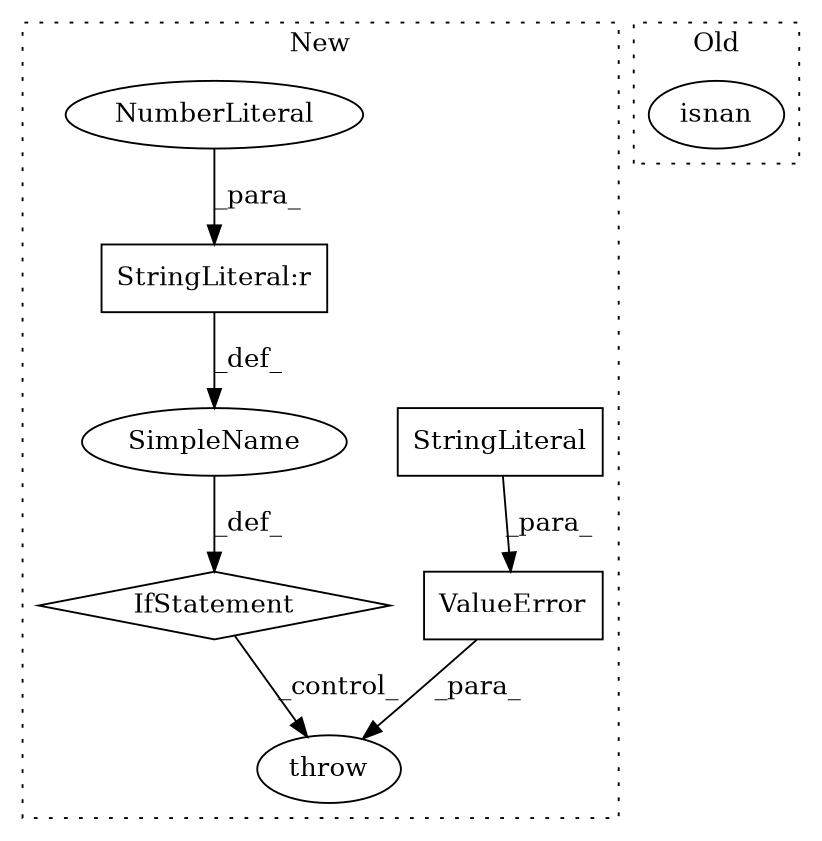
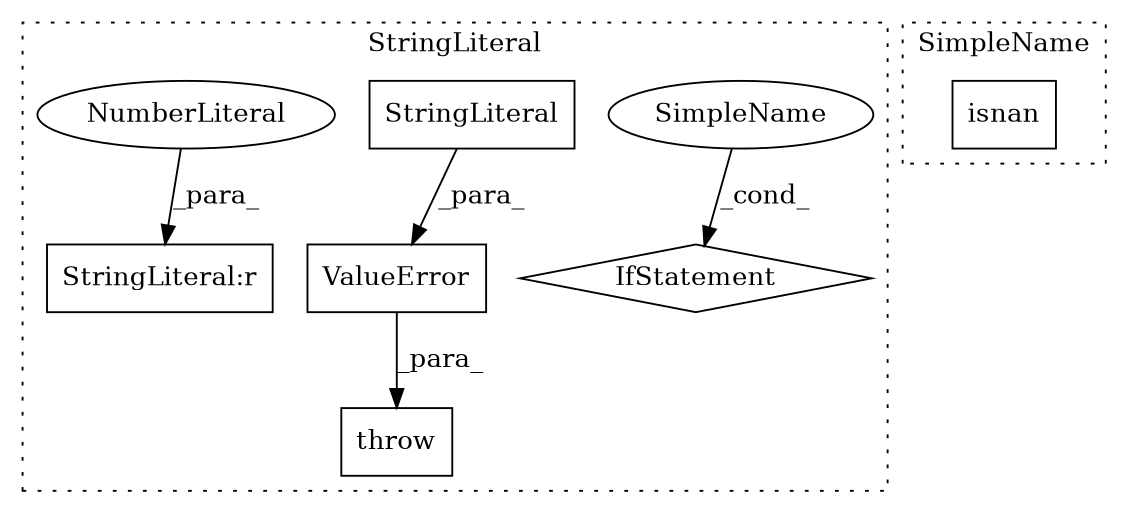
(321, 44) -> (455, 44)
(716, 44) -> (1004, 44)
(716, 115) -> (1004, 115)
(214, 351) -> none
(249, 524) -> (765, 197)
(266, 679) -> none
(329, 769) -> (397, 442)
